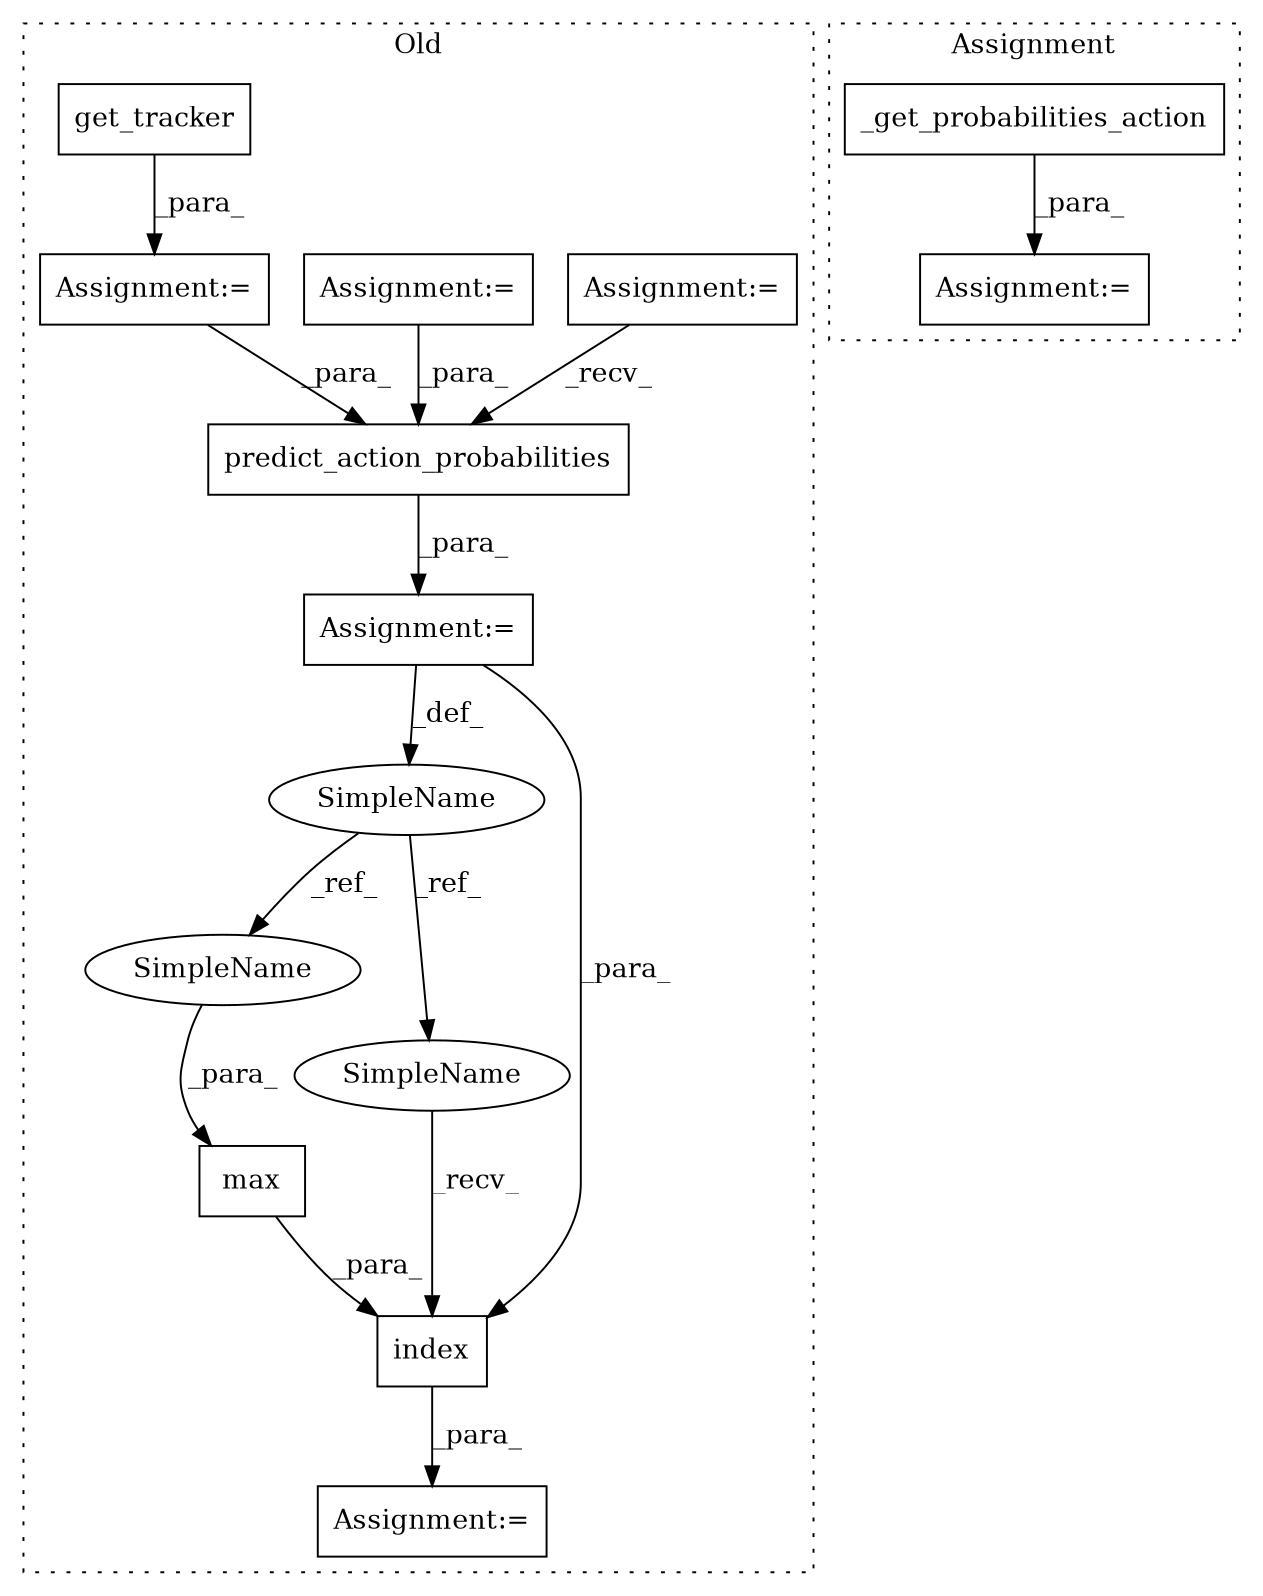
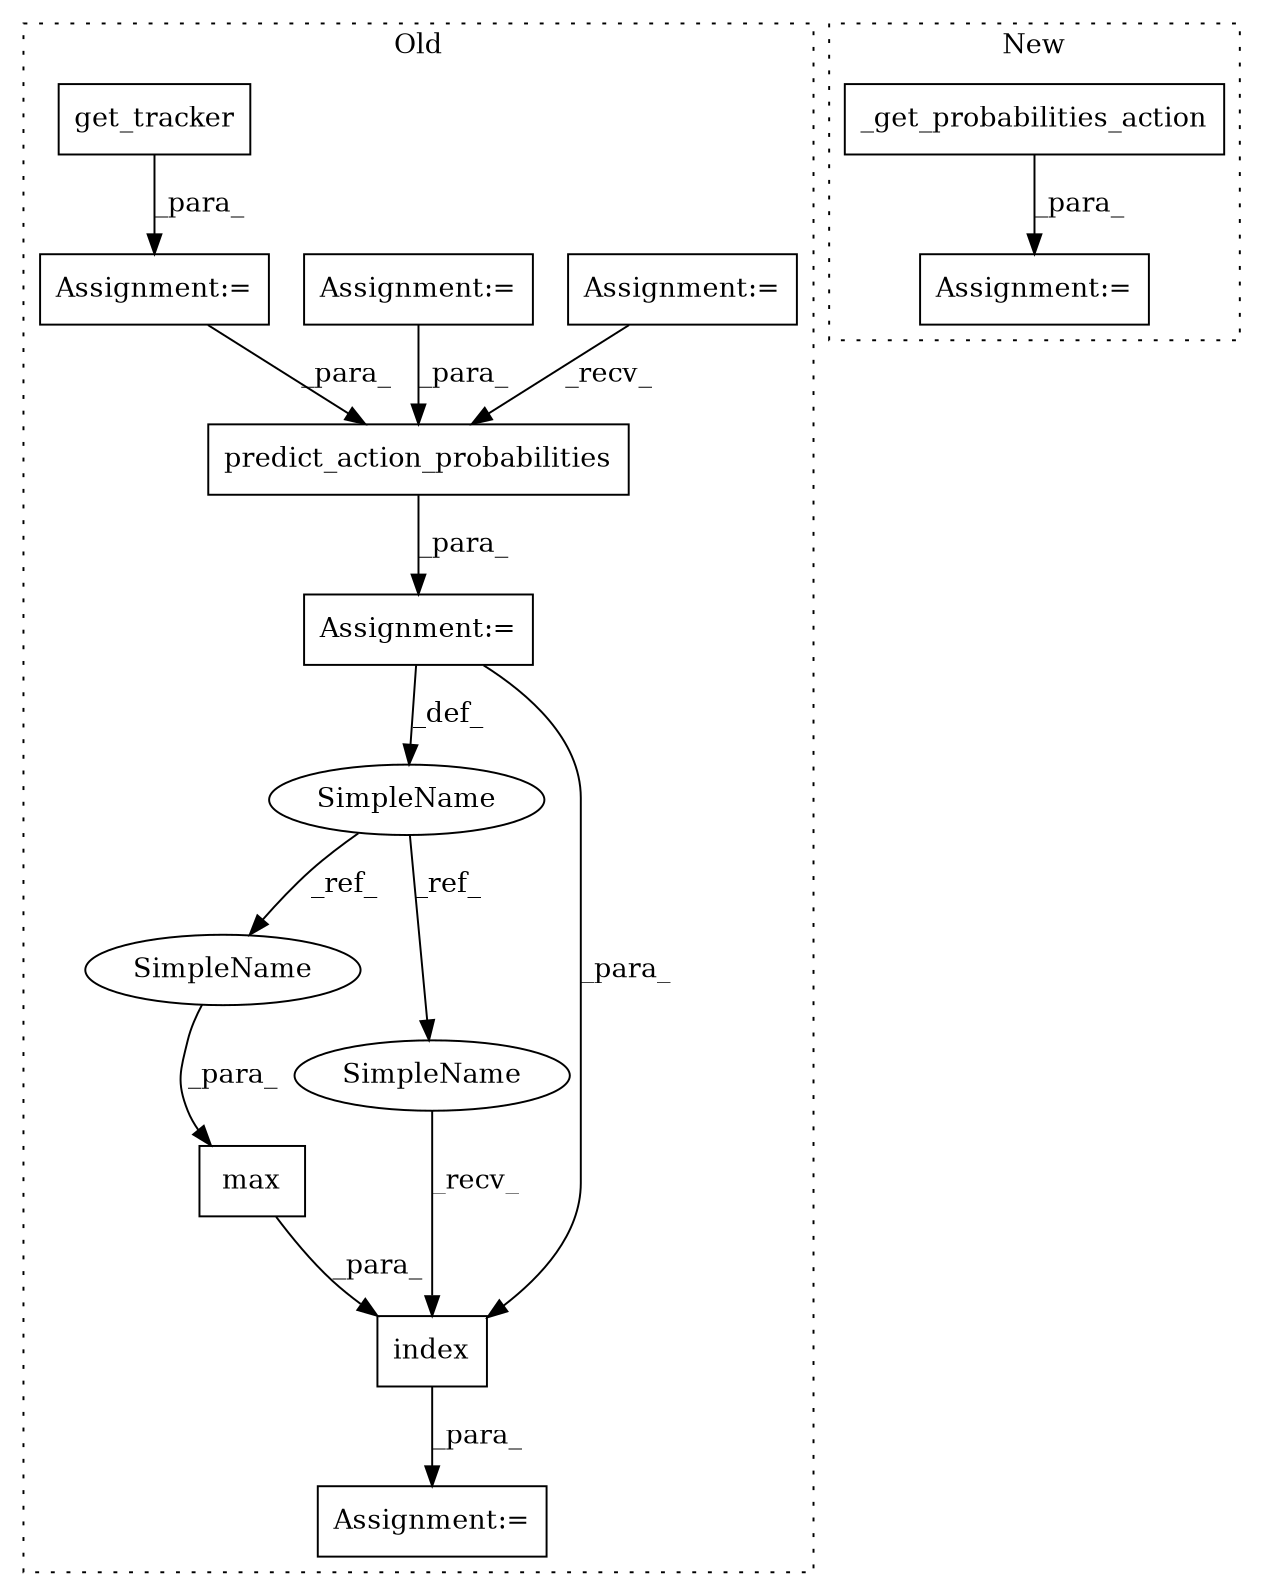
(1034, 46) -> (1034, 46)
